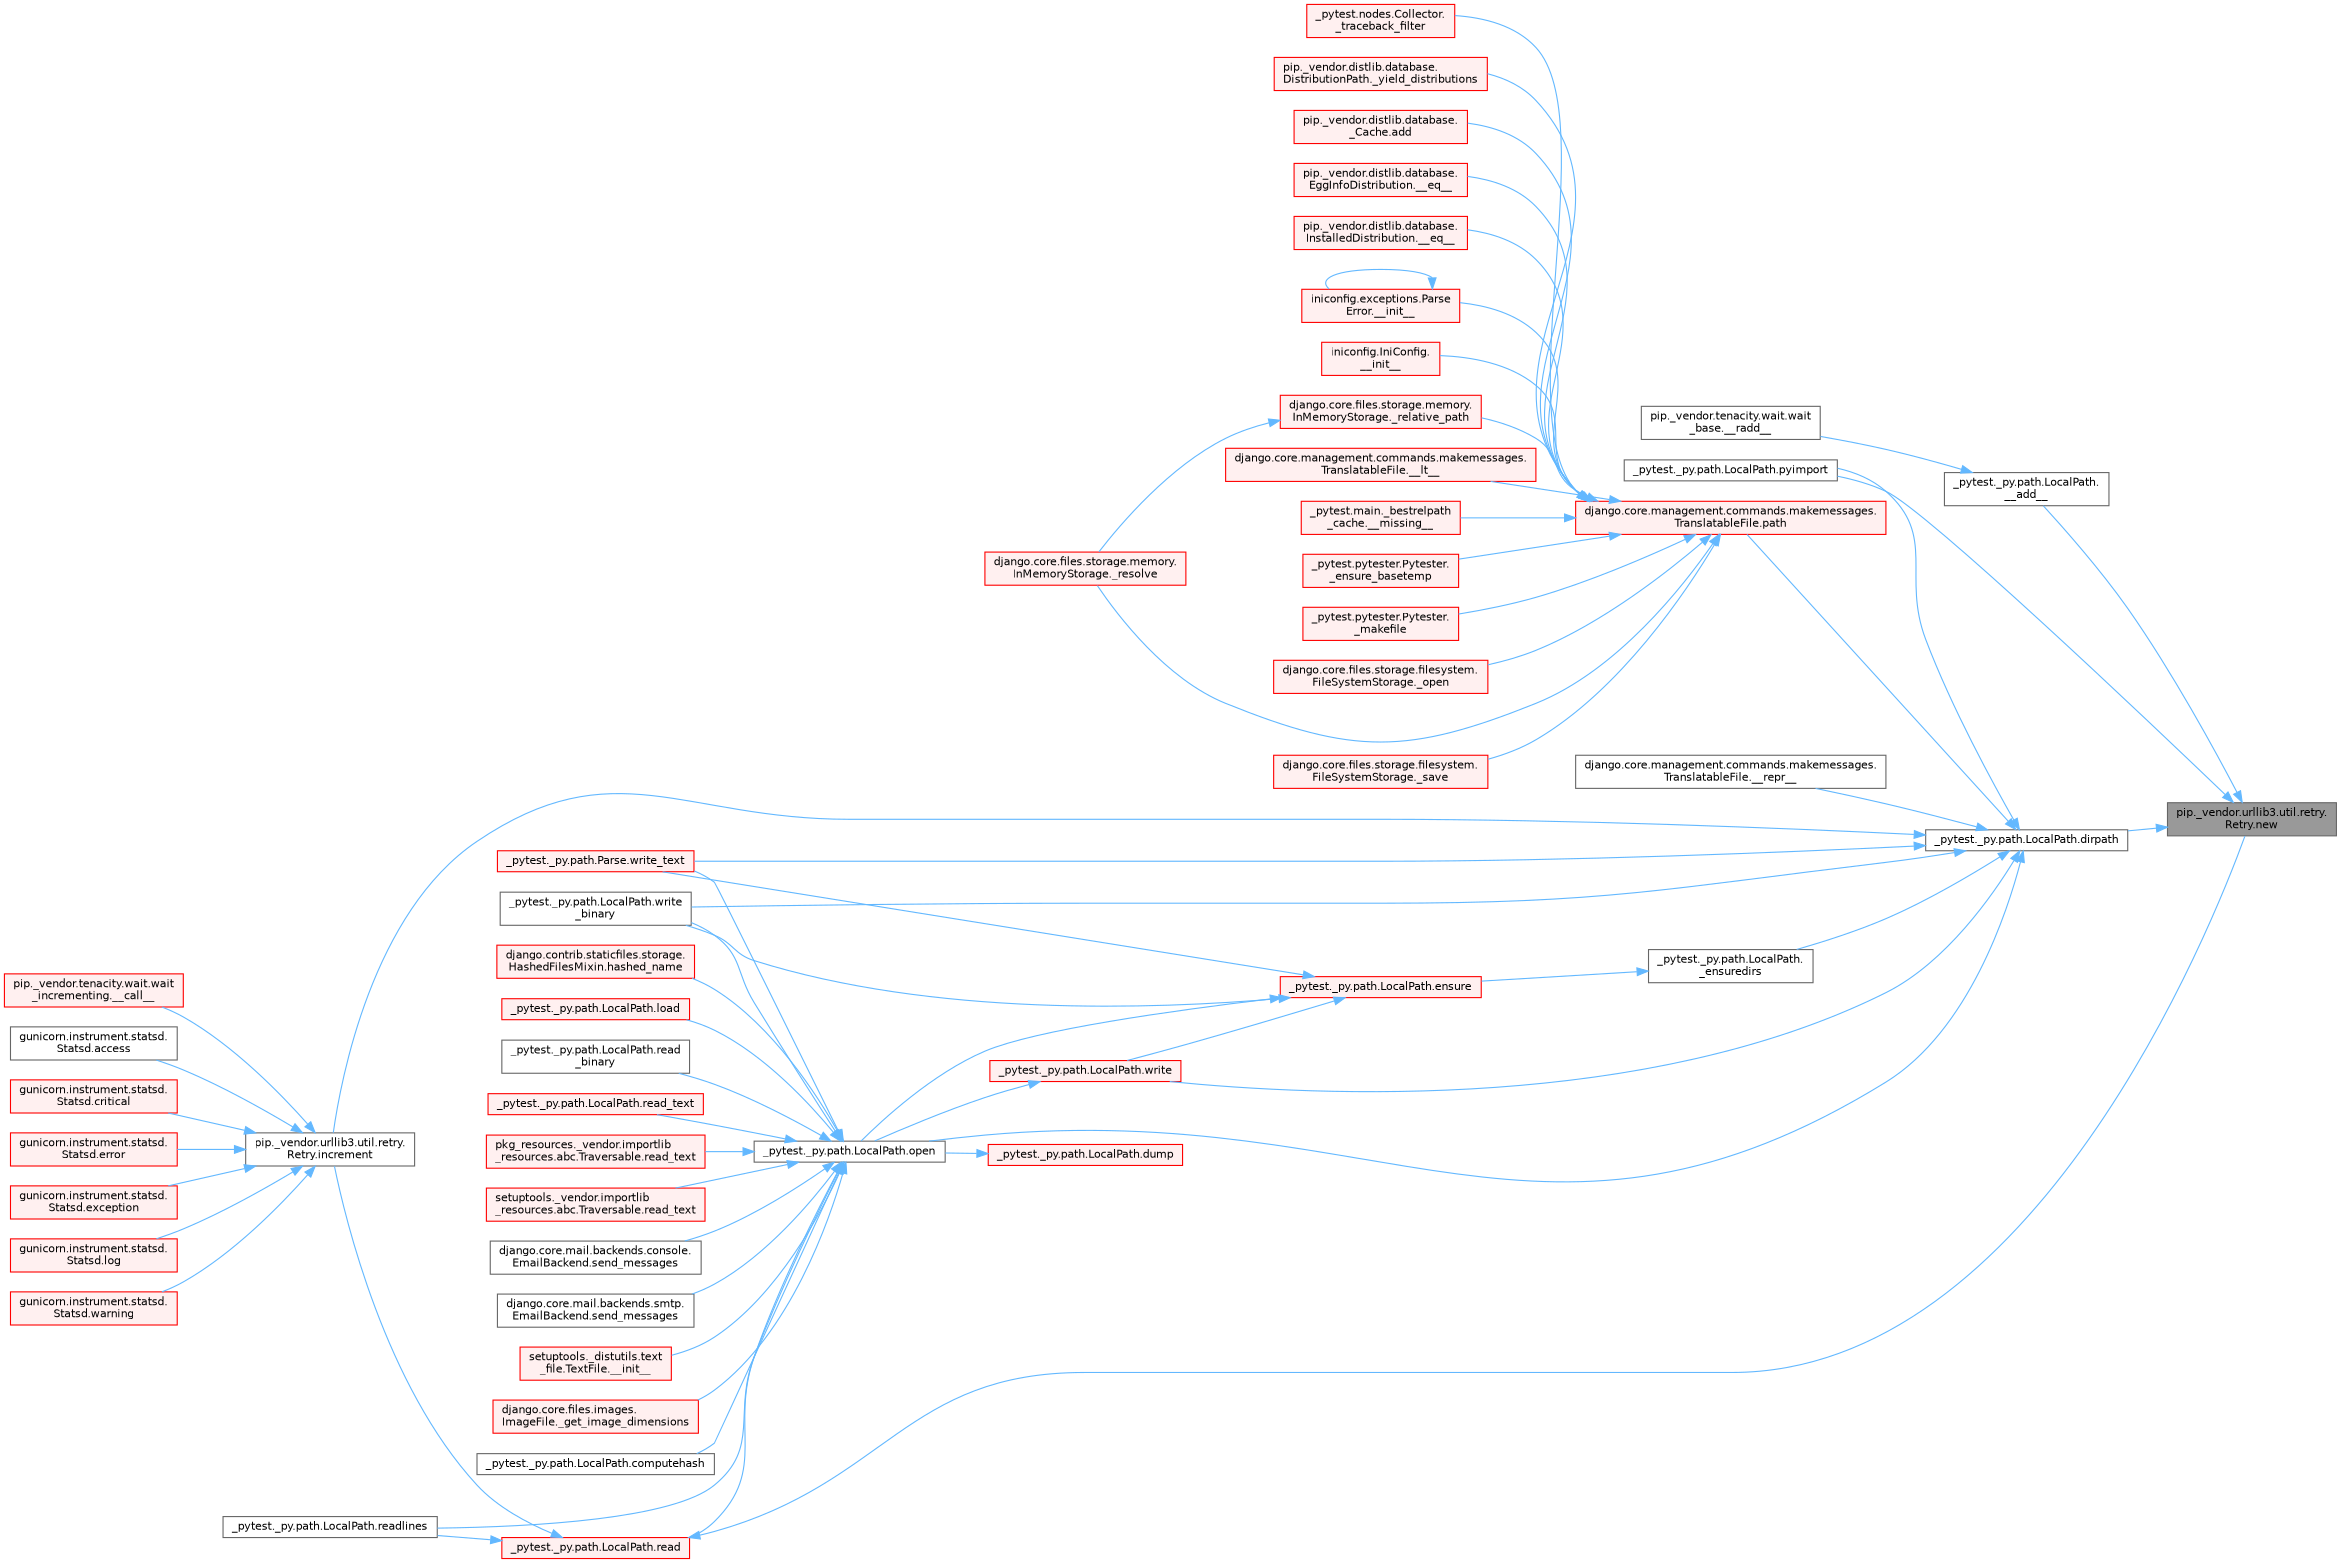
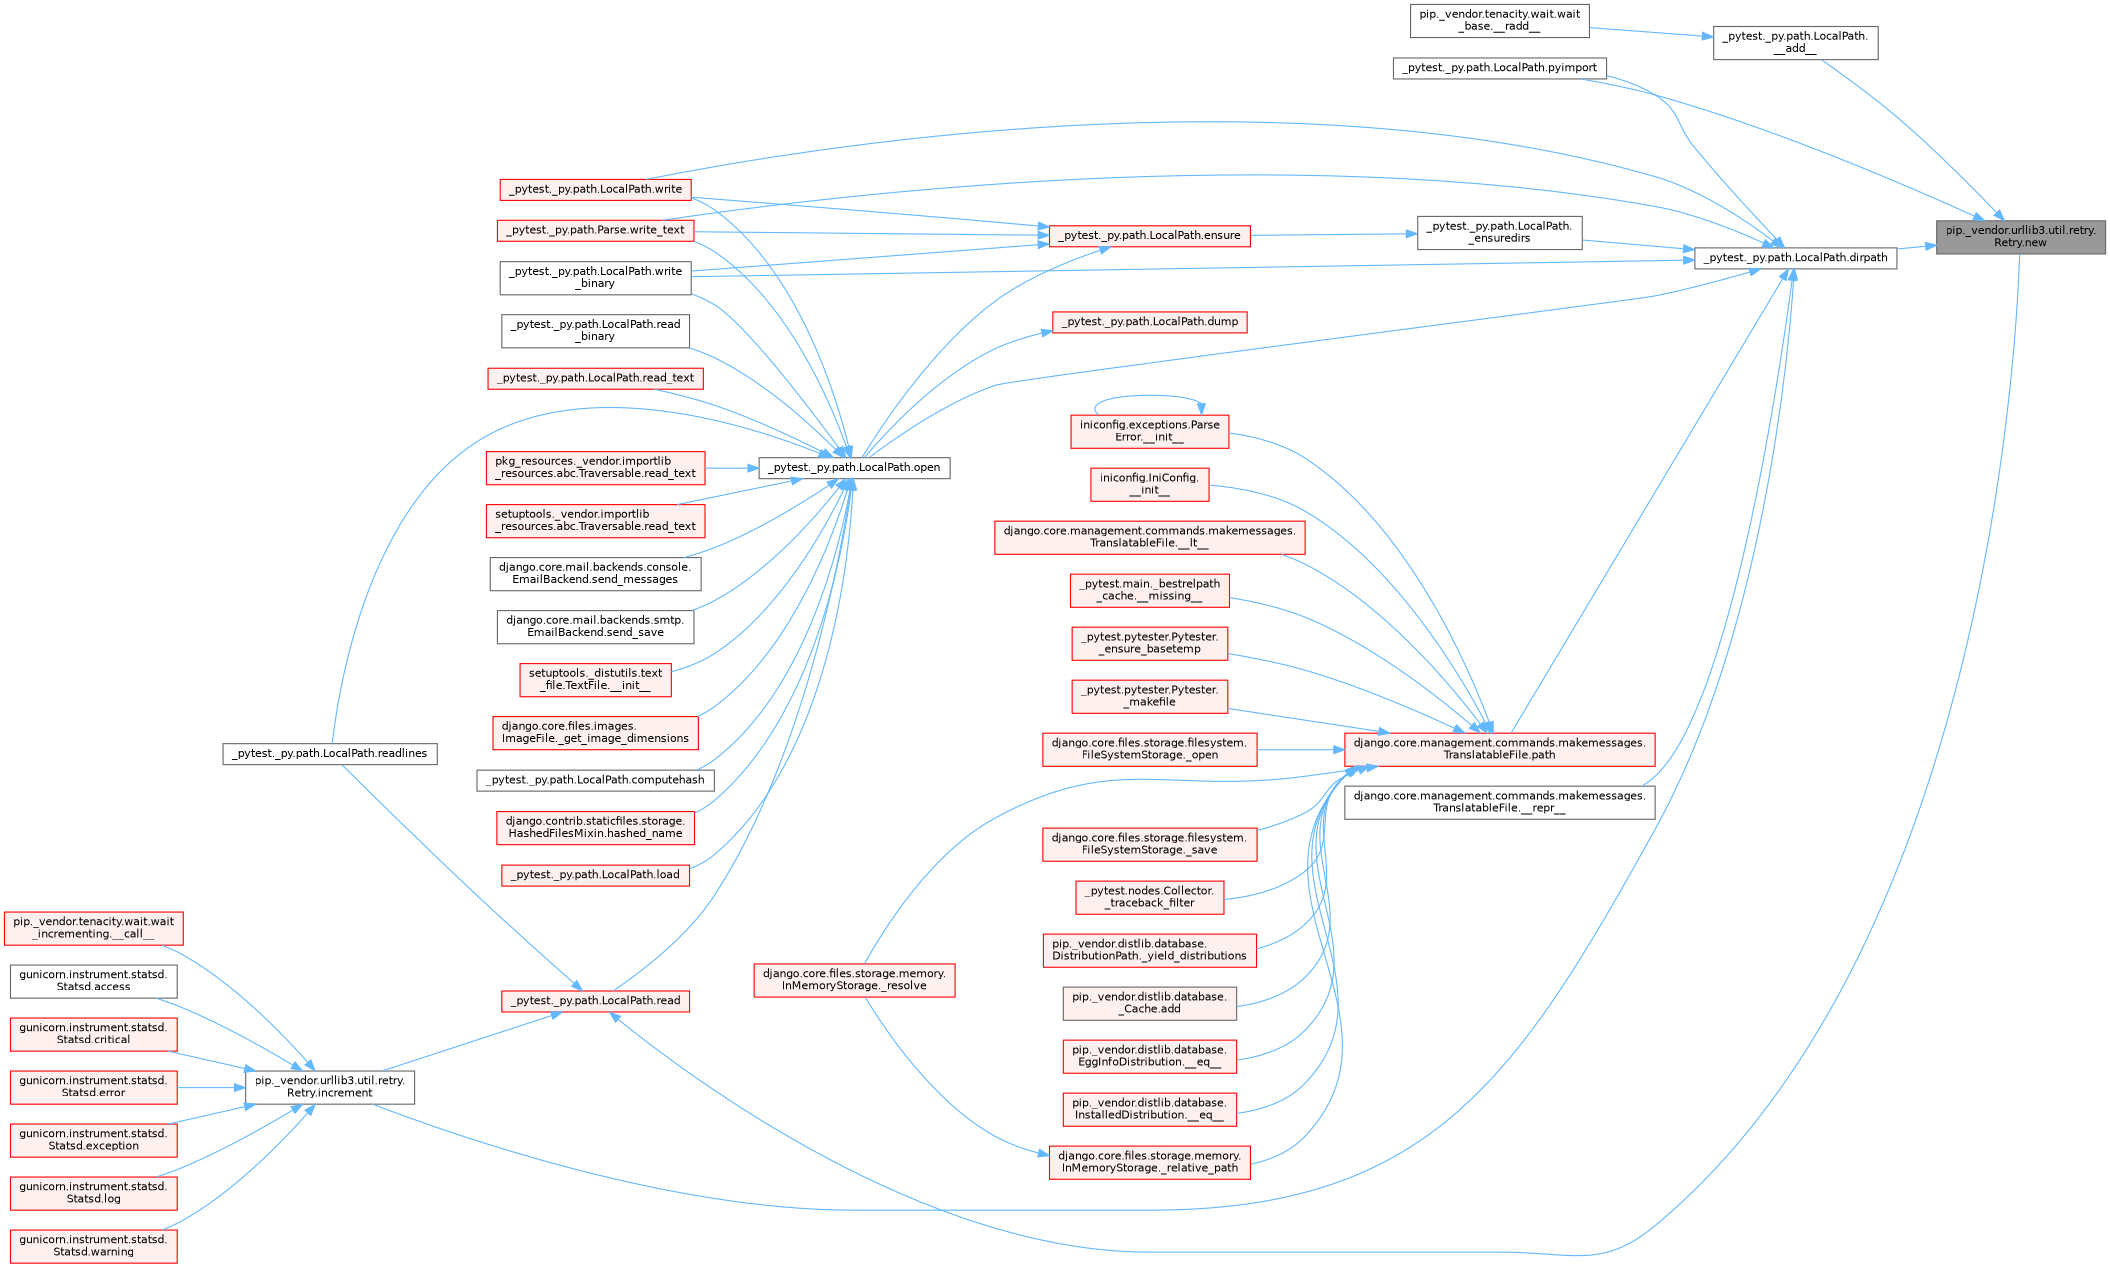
(1381, 127) -> (1150, 1004)
(951, 1110) -> (794, 306)
(596, 1311) -> (596, 627)
